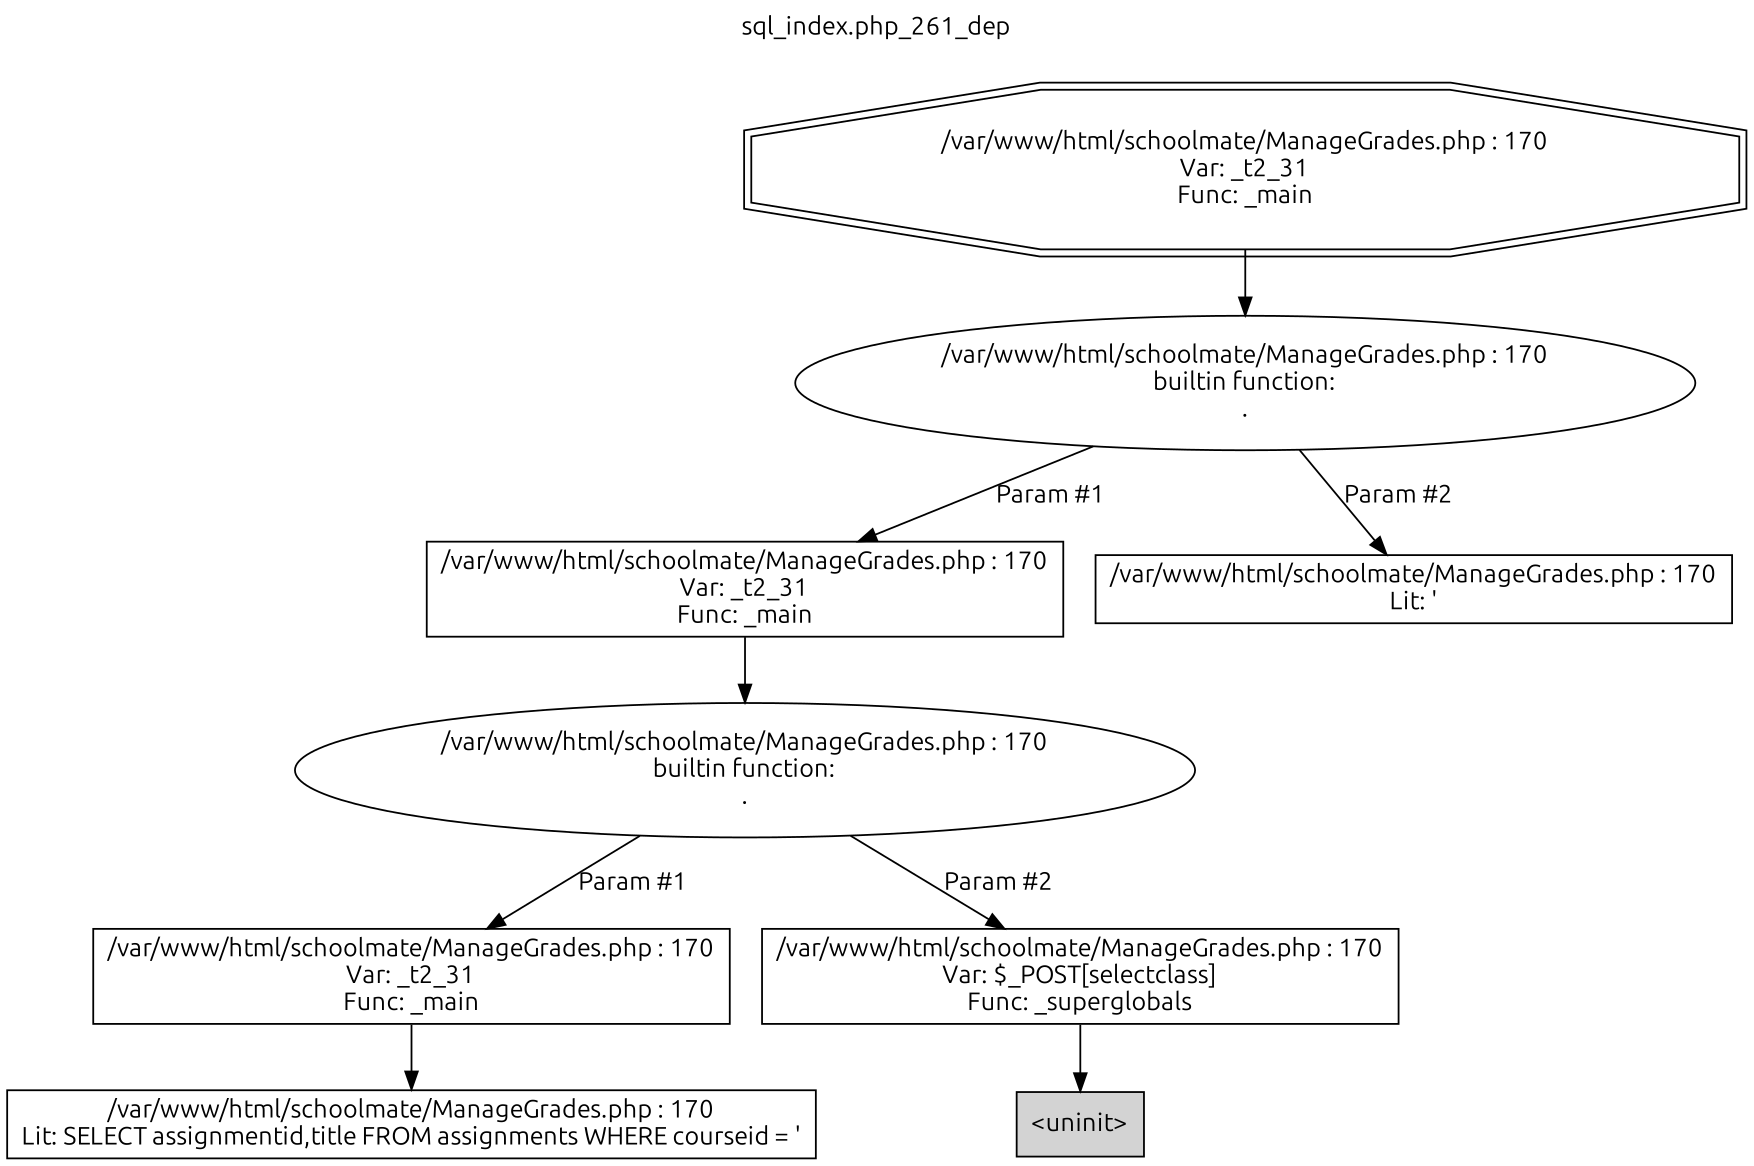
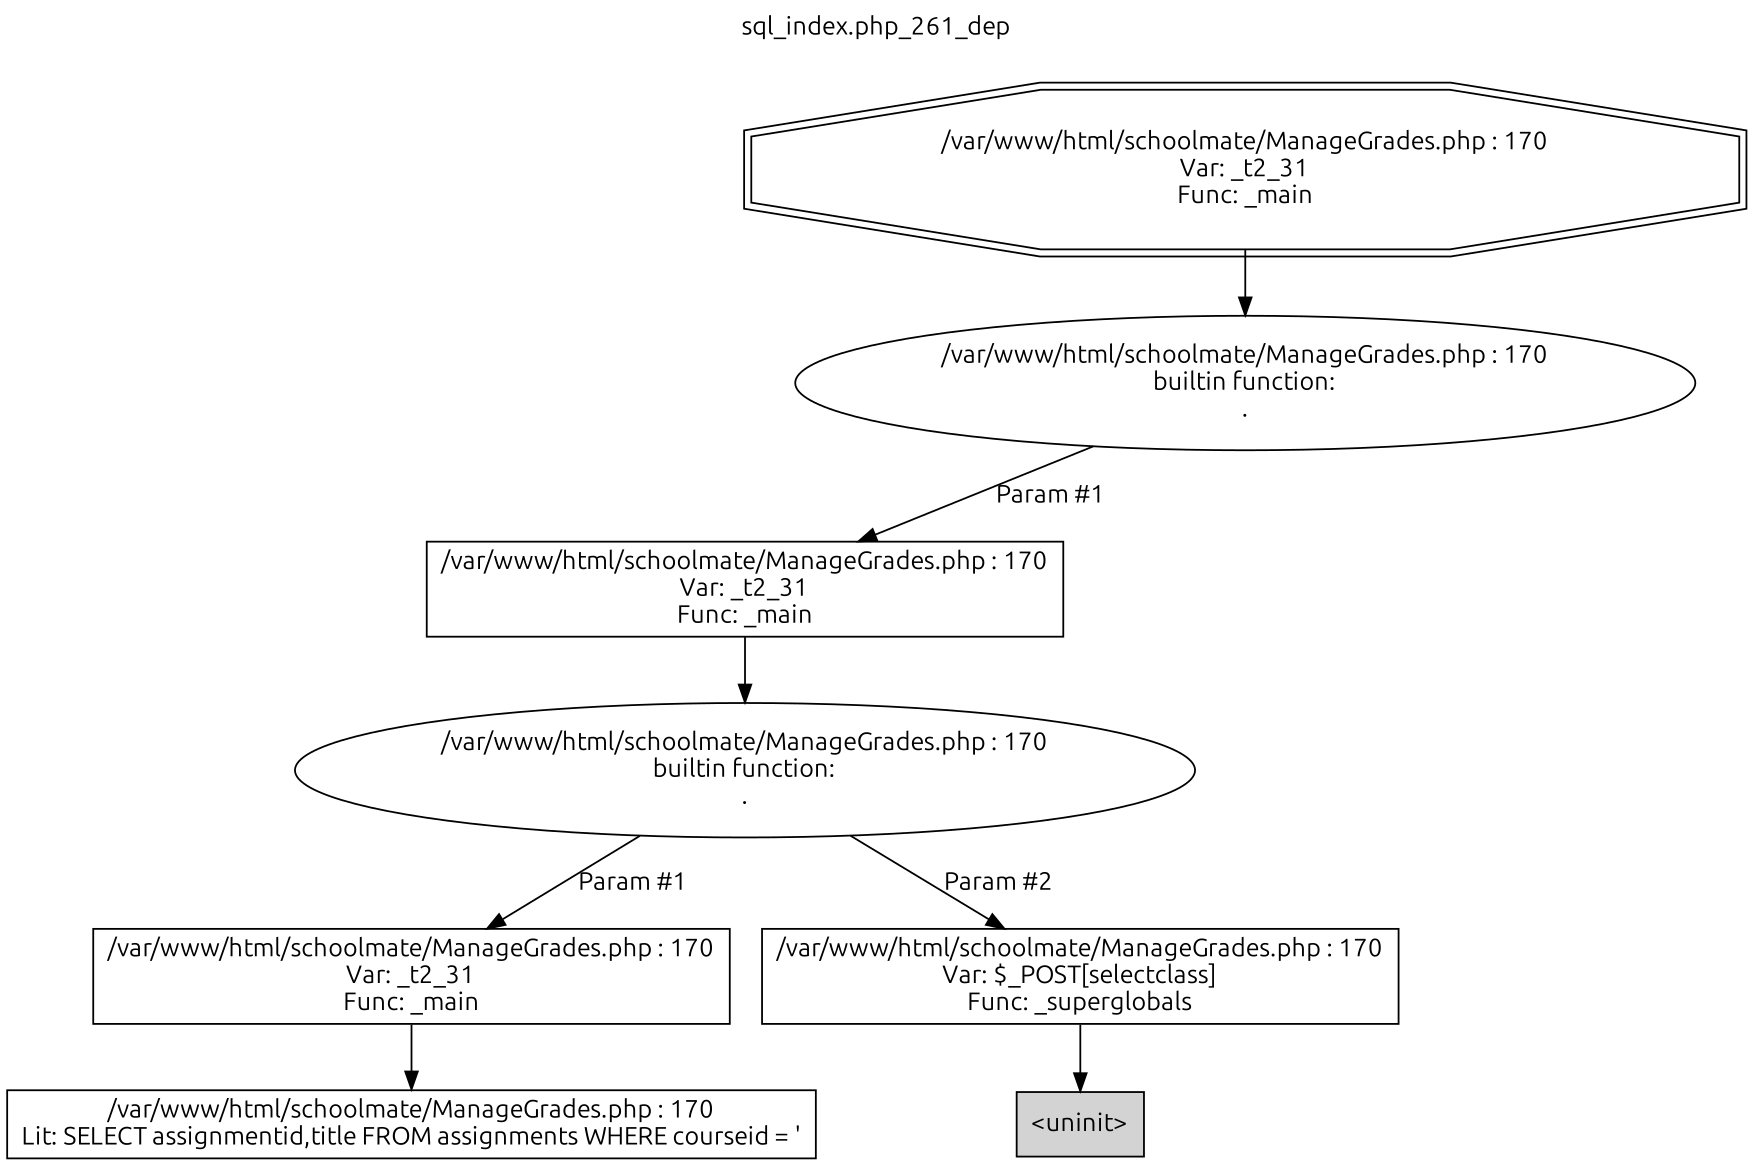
(1414, 589) -> none
